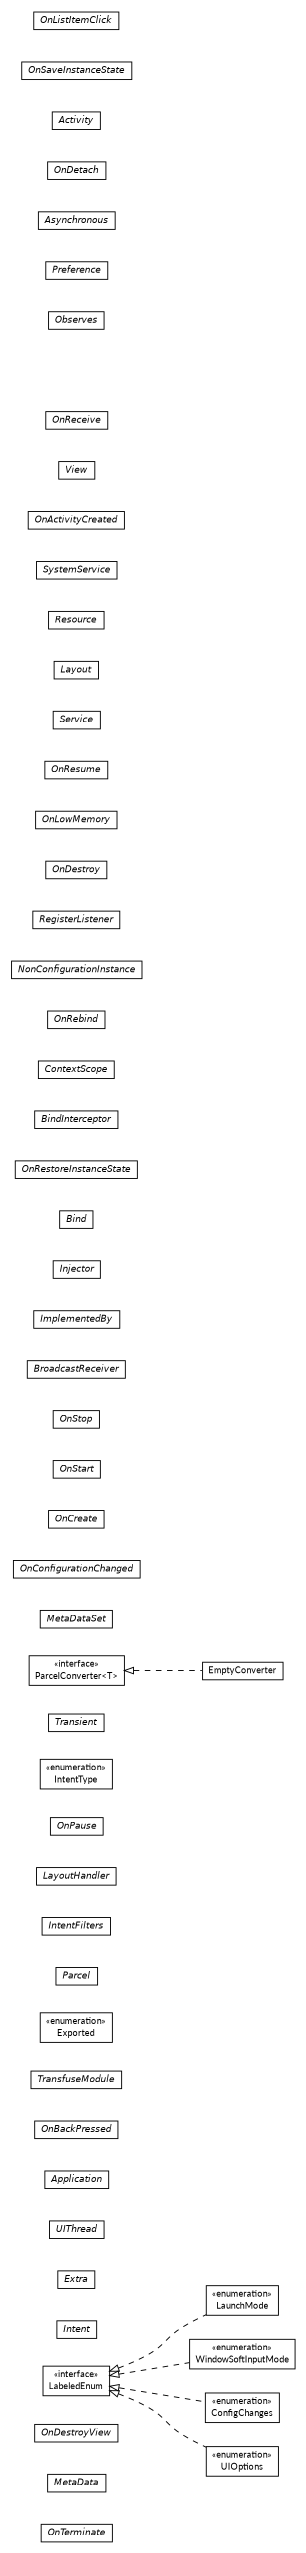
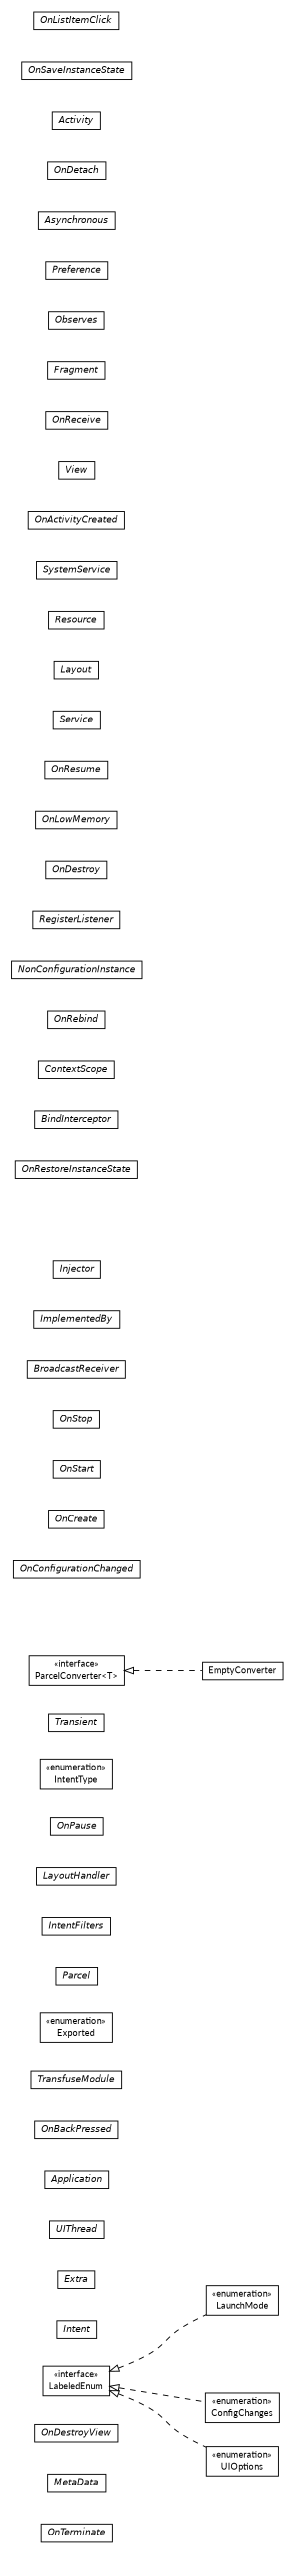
none -> (76, 370)
(76, 1219) -> none
(76, 1619) -> none
(242, 2354) -> none
